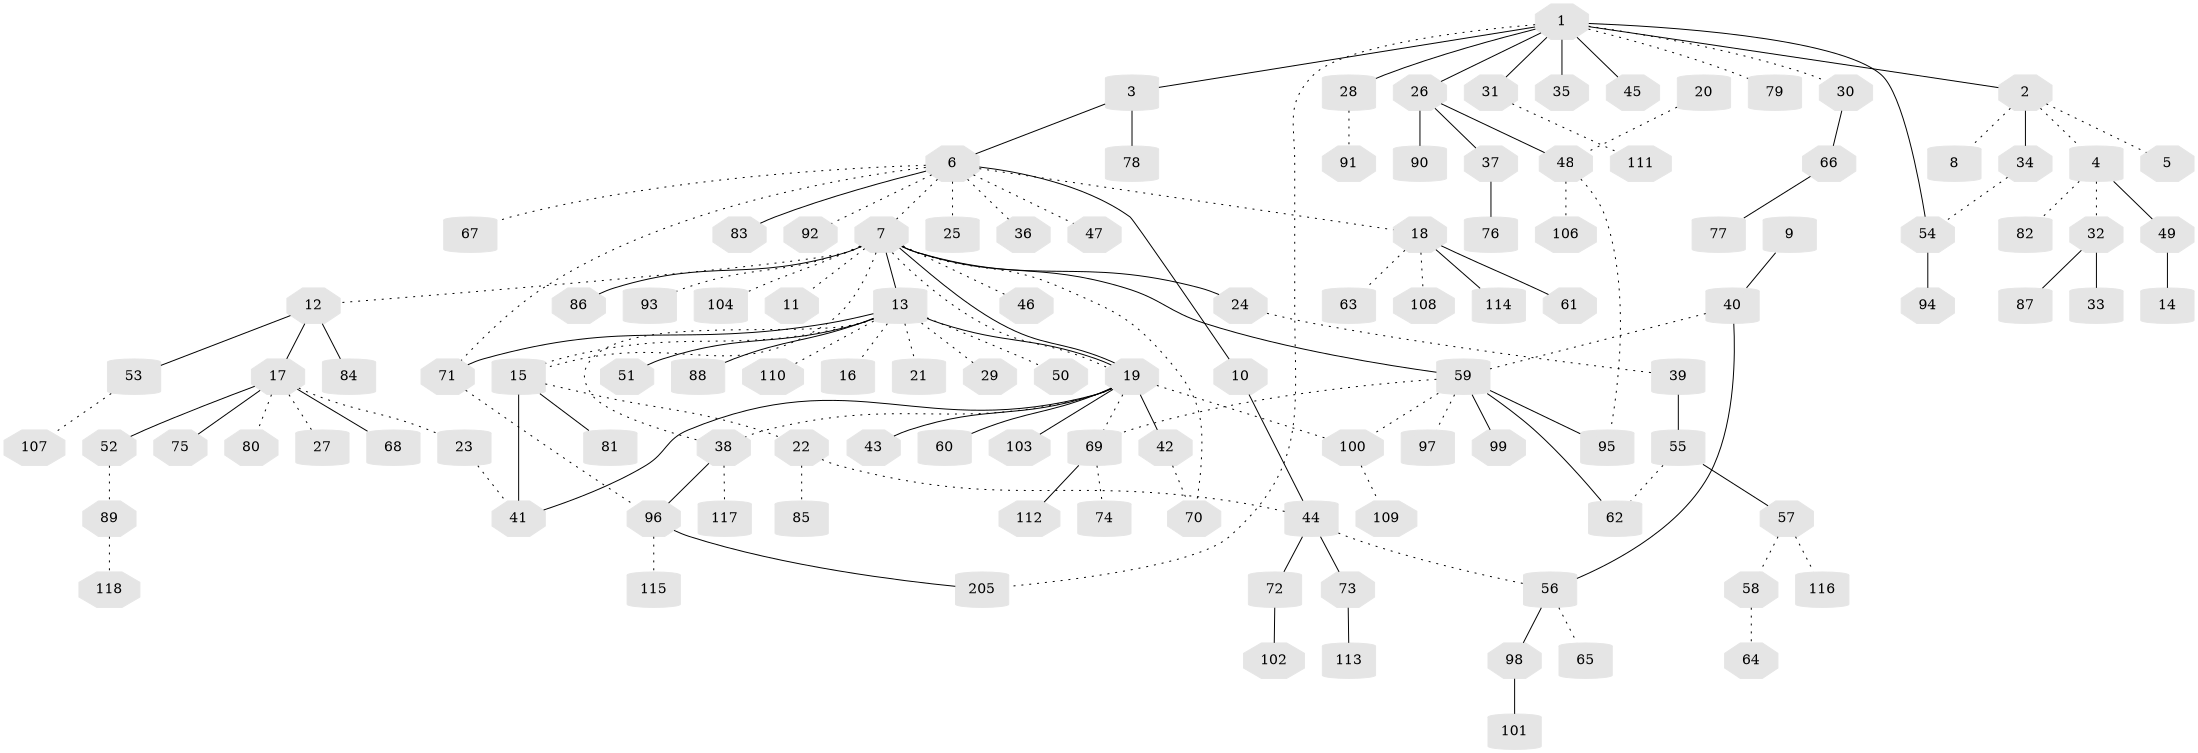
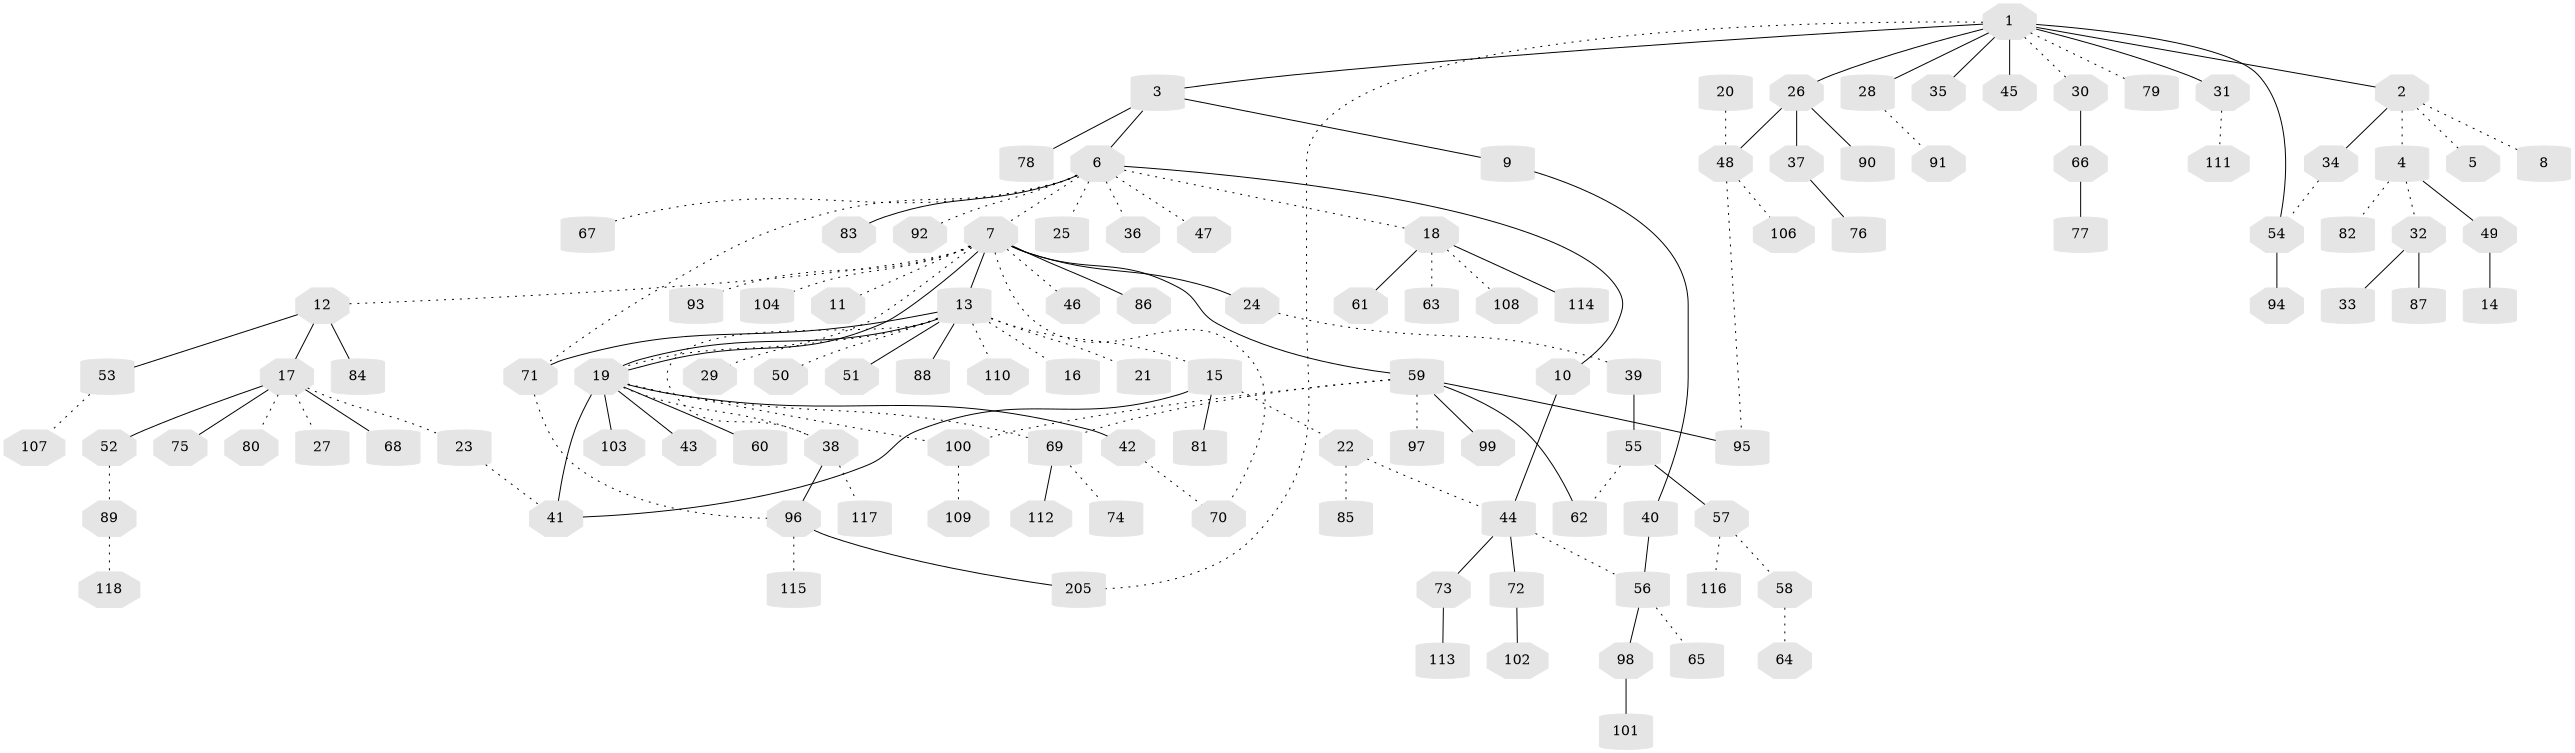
none -> (1333, 128)
(1598, 341) -> none
(723, 356) -> none
